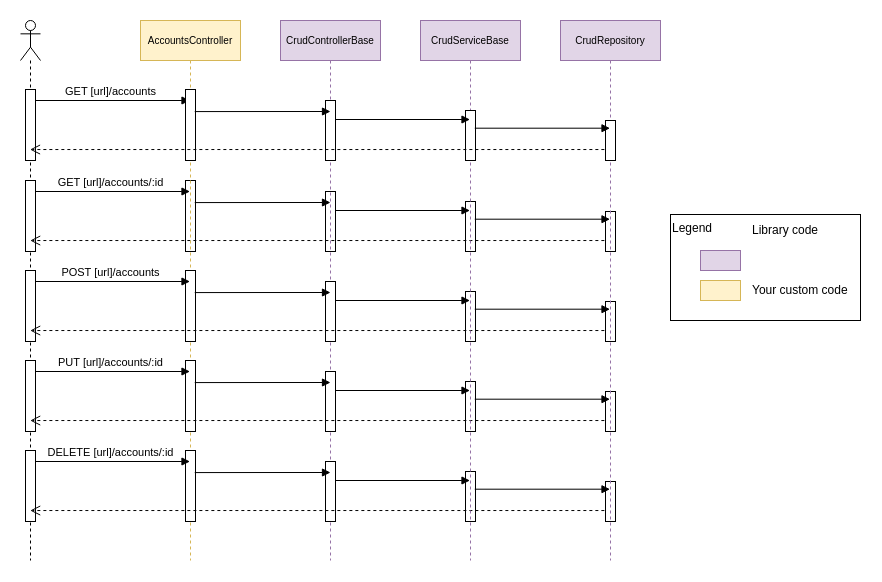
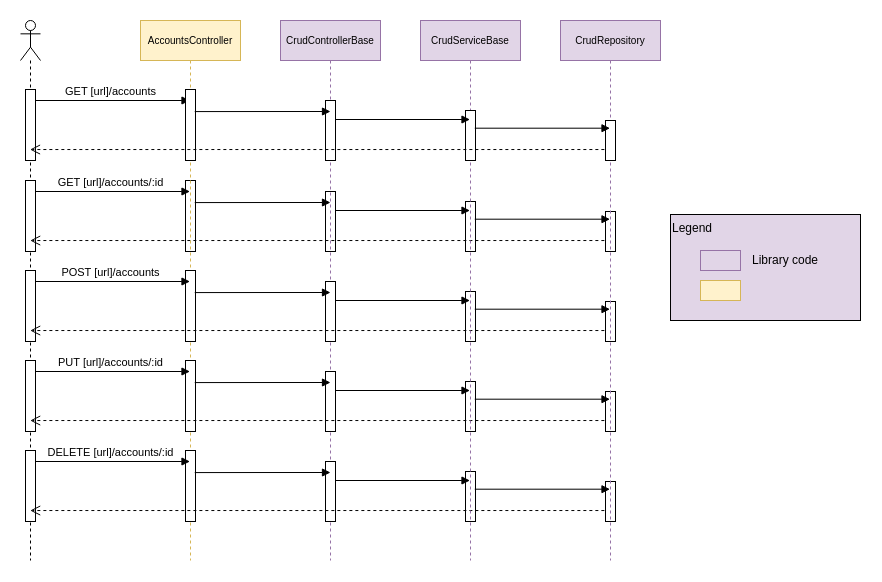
(801, 231) -> (801, 261)
(766, 268) -> (766, 268)
(801, 291) -> none
